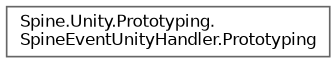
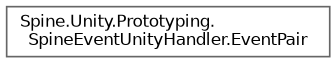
(168, 32) -> (168, 32)
